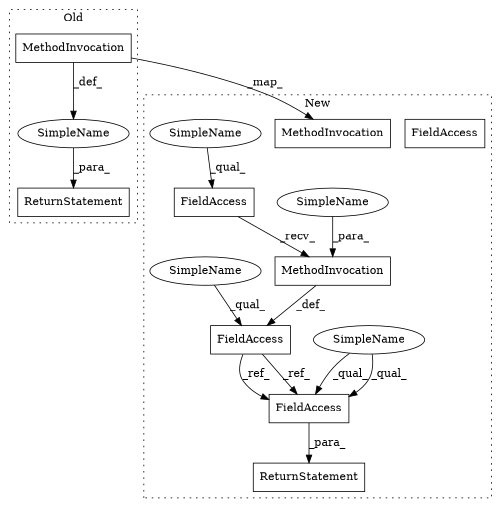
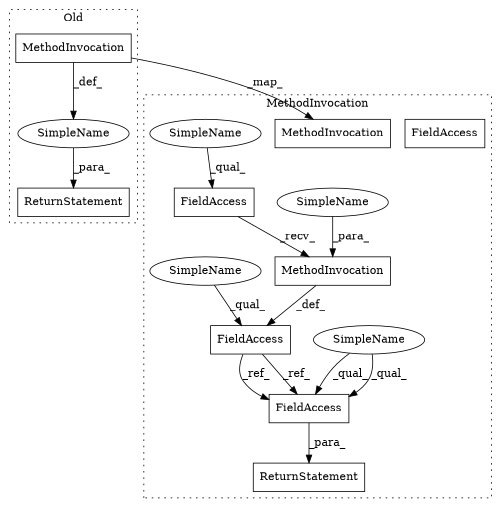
(318, 104) -> (318, 104)
